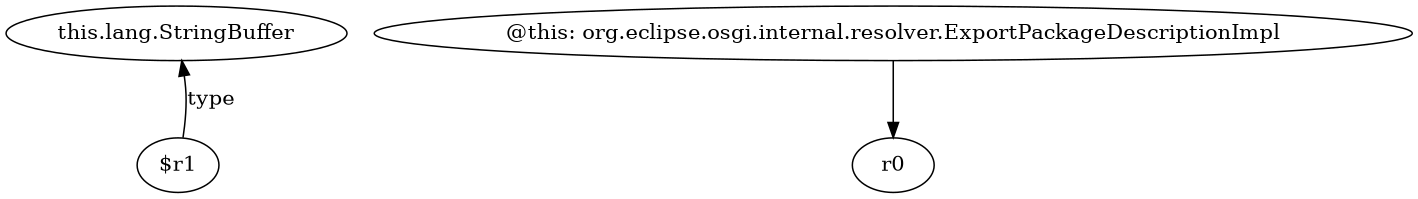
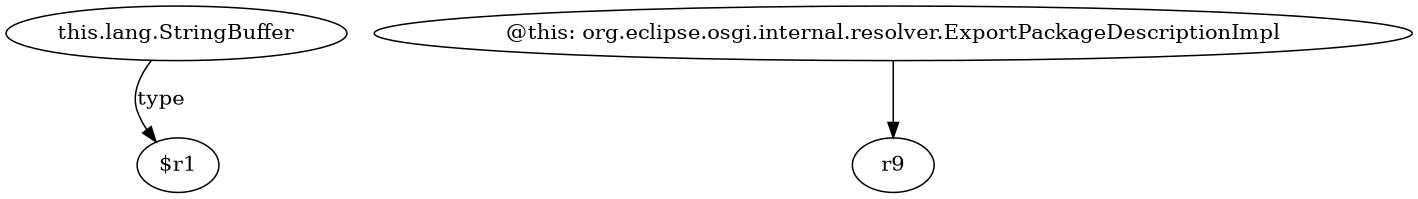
(186, 107) -> (136, 95)
(893, 165) -> (893, 165)
